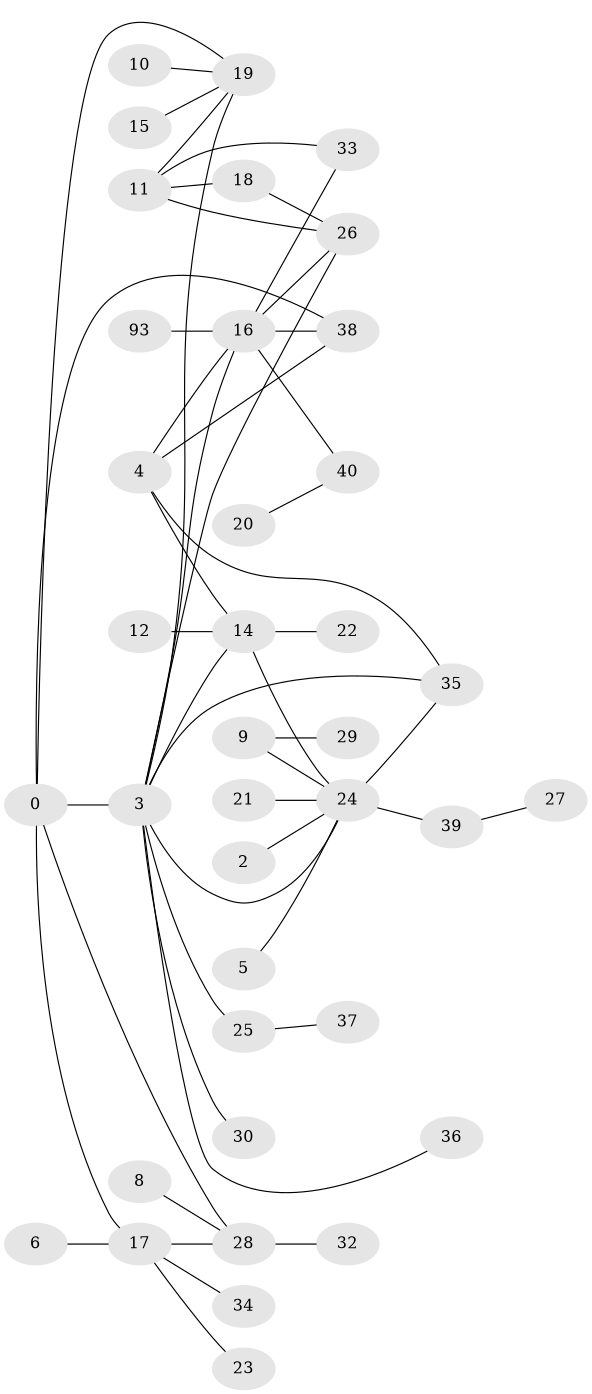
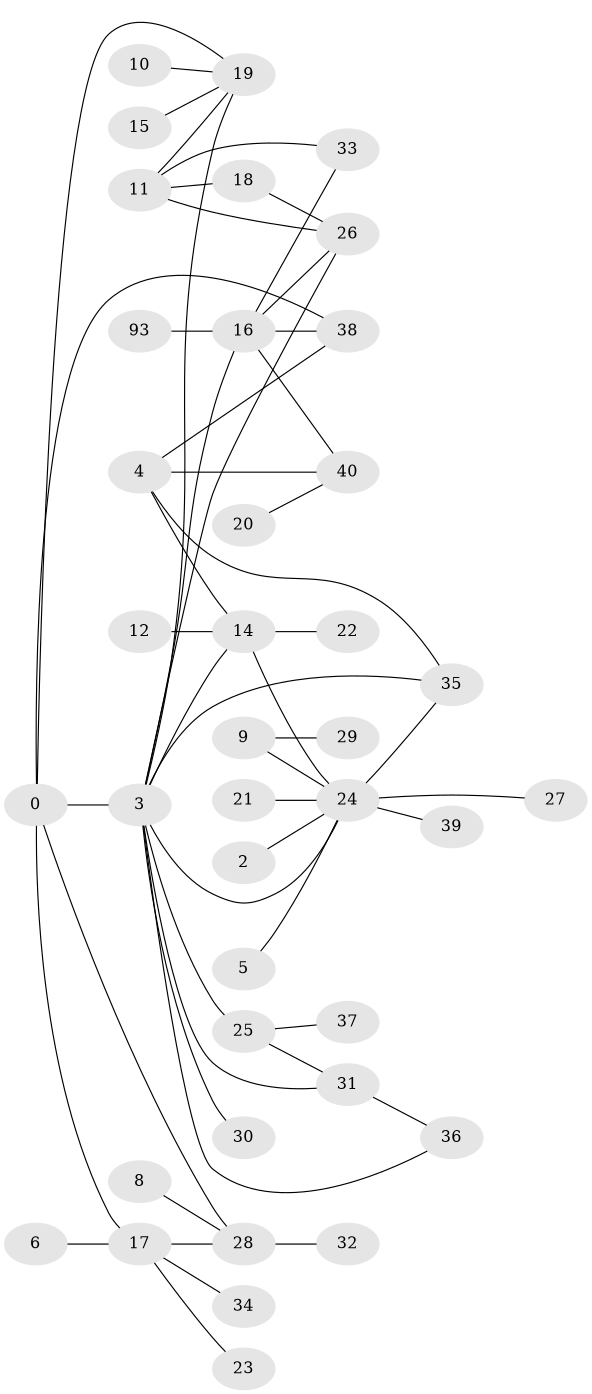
(193, 395) -> (244, 472)
(504, 814) -> (452, 795)
none -> (348, 1085)
